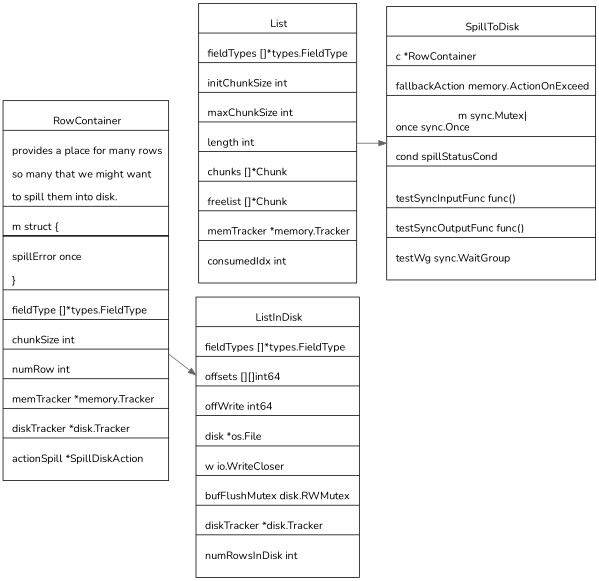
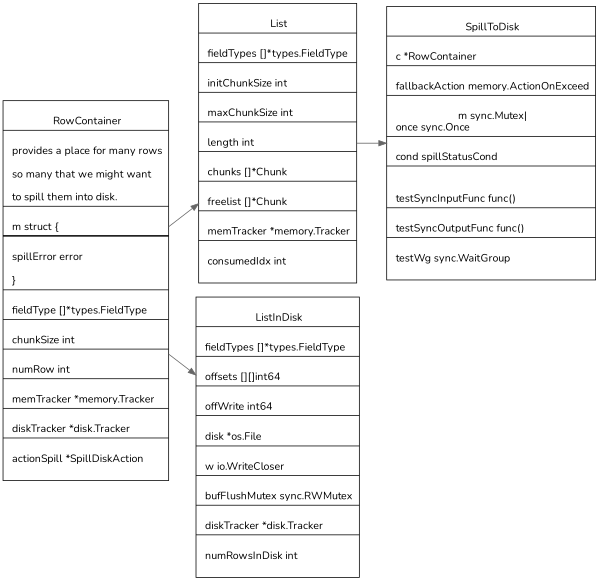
none -> (181, 218)
(46, 257) -> (46, 257)
(276, 496) -> (278, 496)
